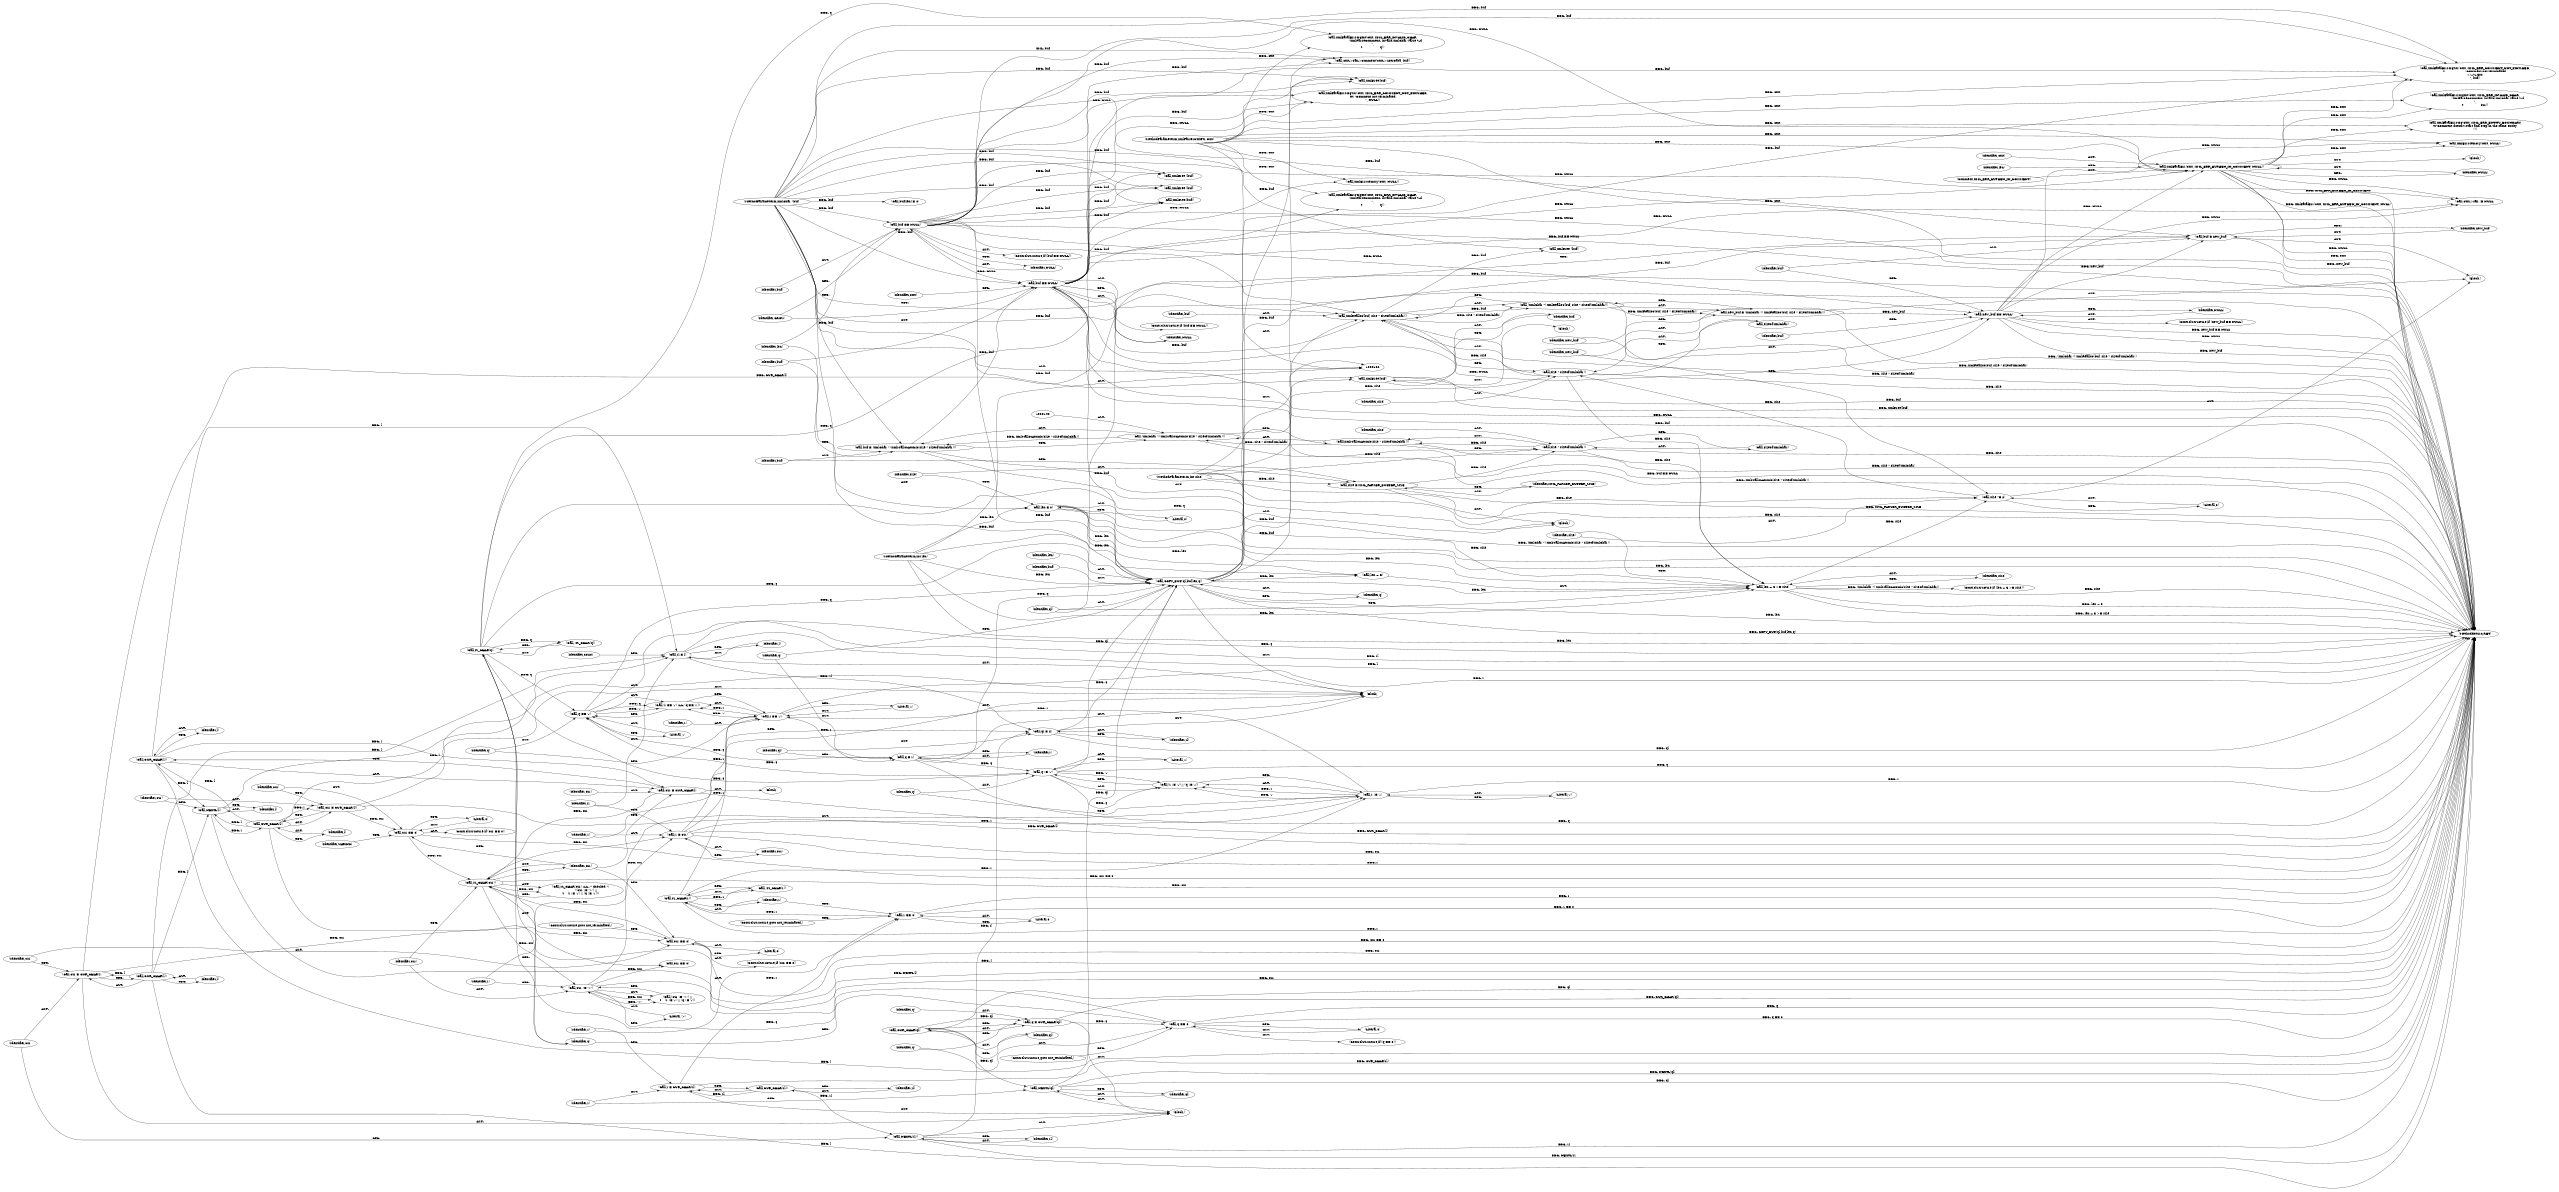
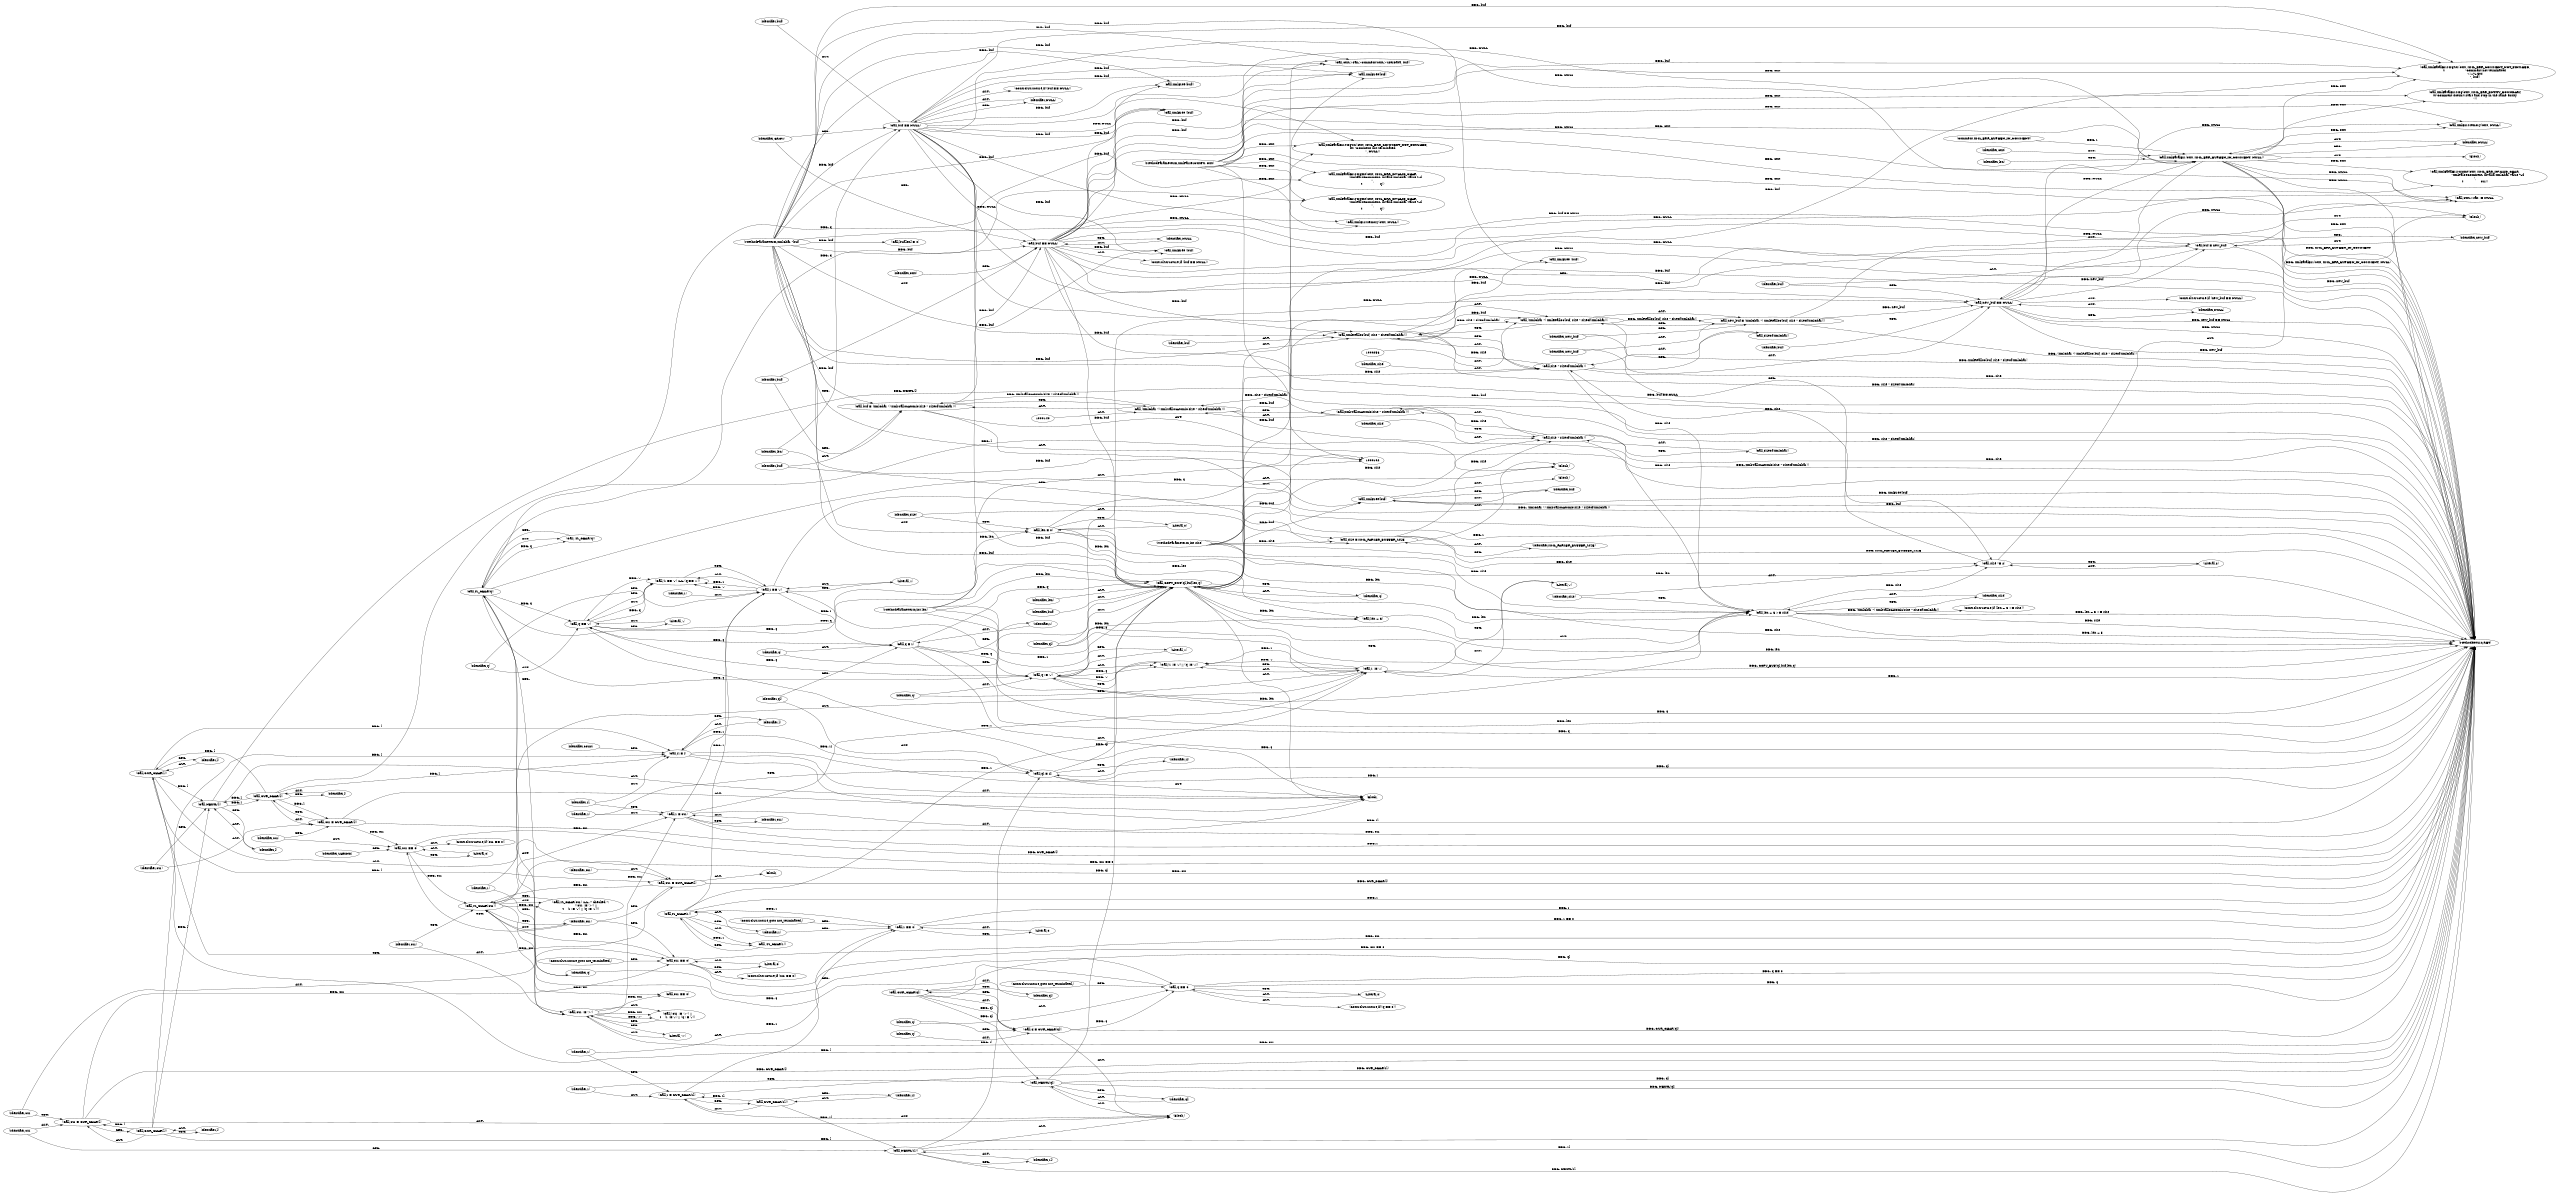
(2092, 170) -> (2092, 140)
none -> (2114, 254)
none -> (1373, 353)
